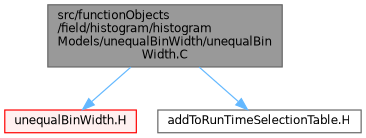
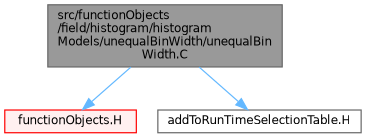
(71, 121) -> (71, 121)
